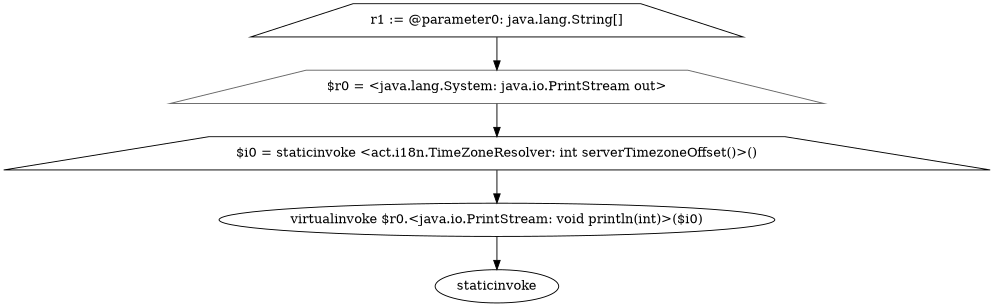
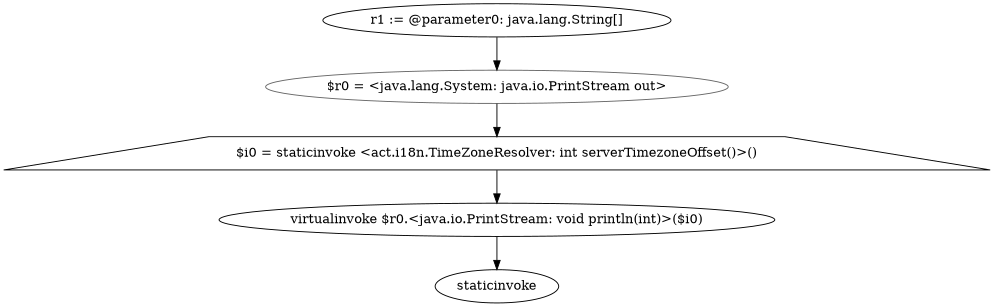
(497, 20) -> (497, 20)
(497, 87) -> (497, 87)
